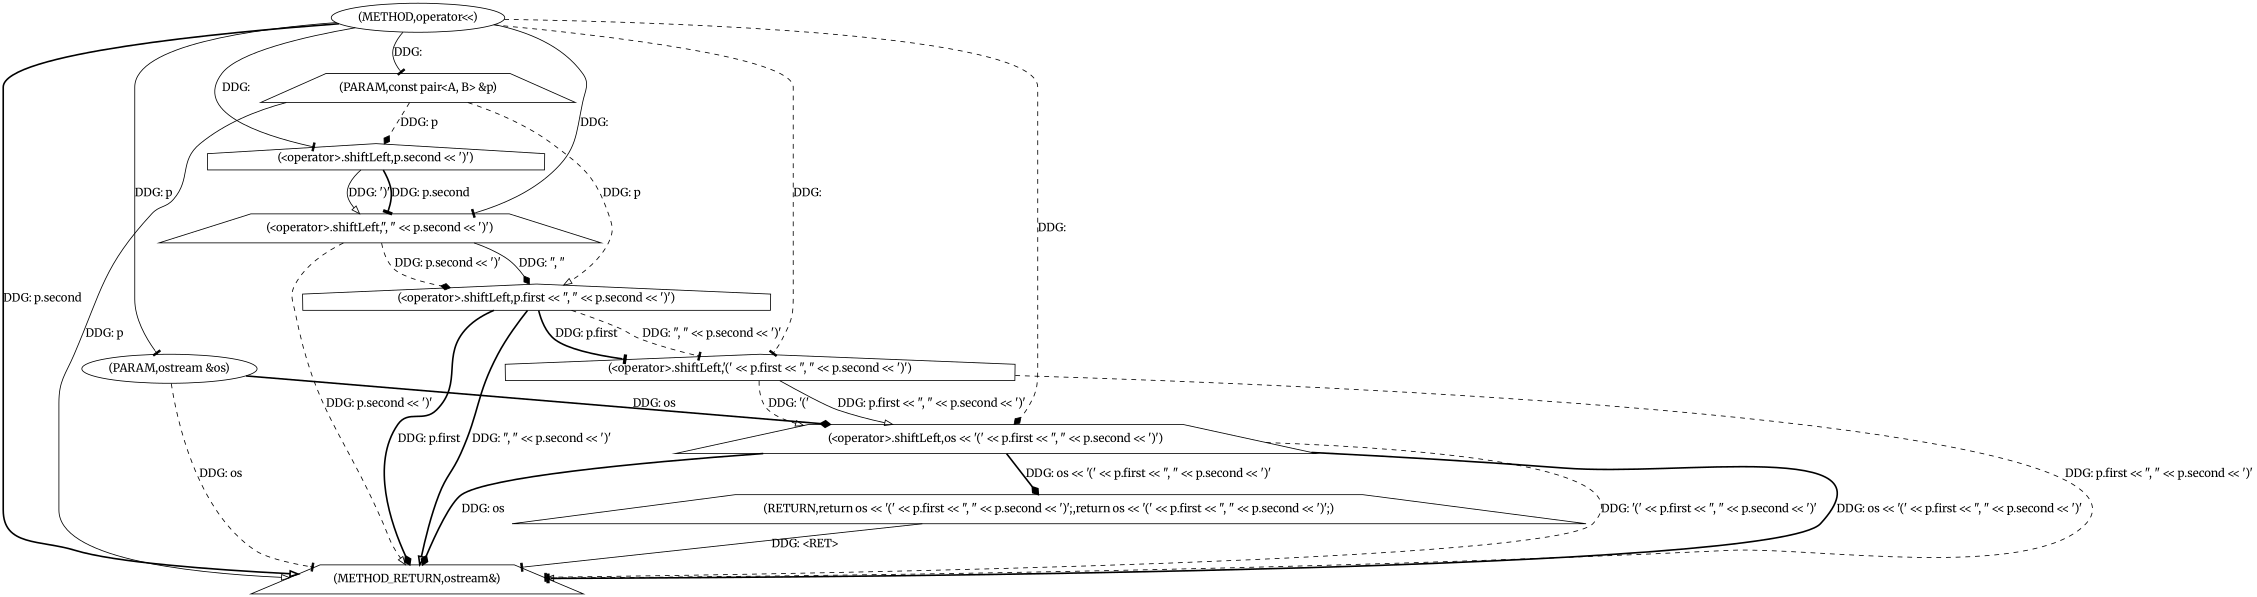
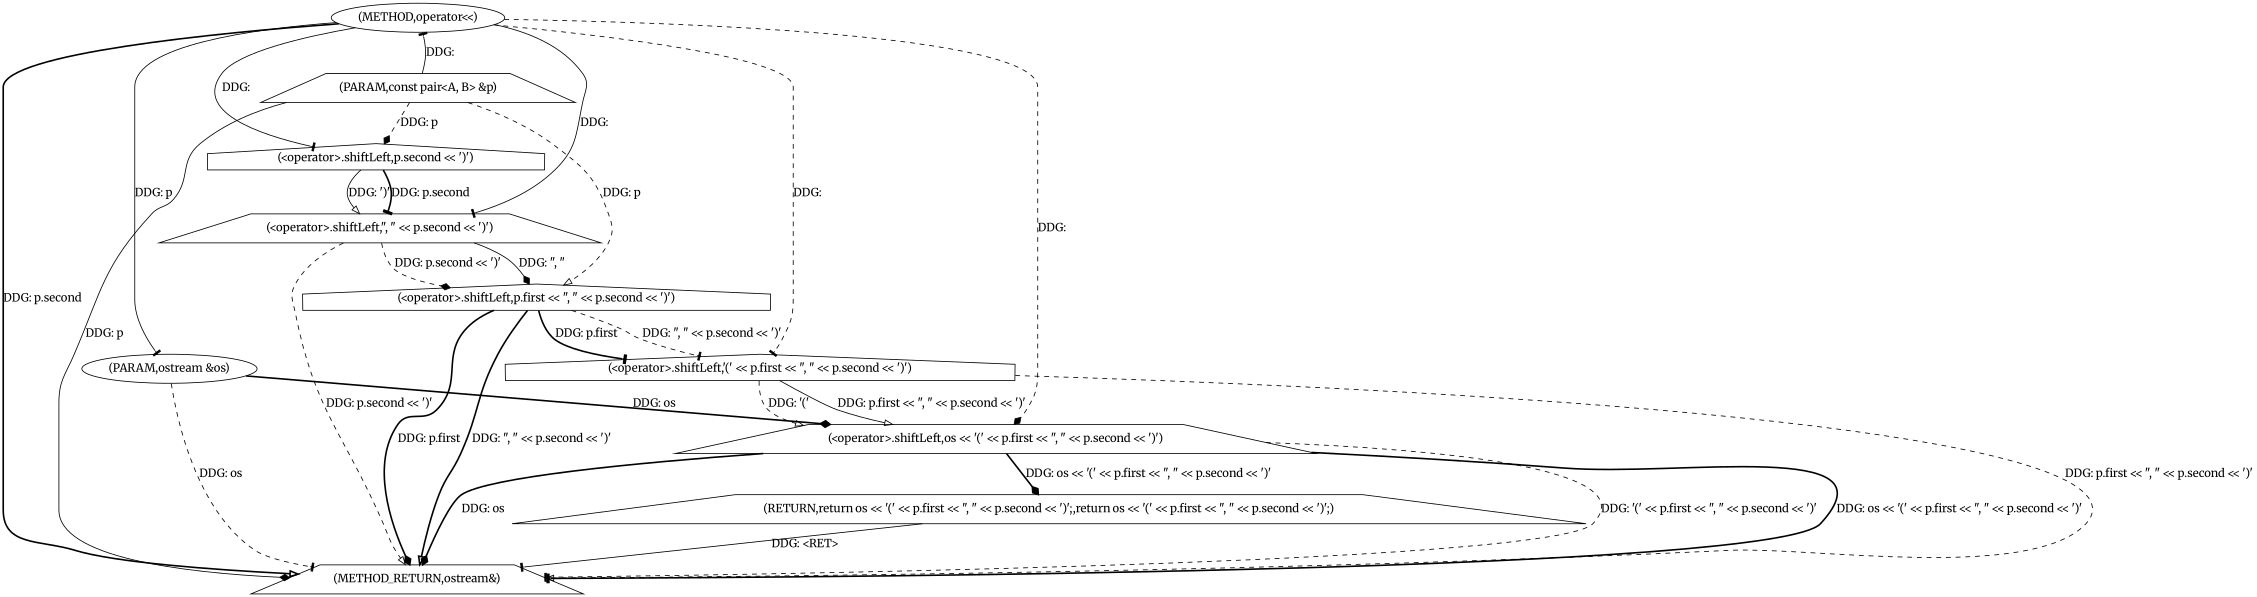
(393, 50) -> (426, 55)
(63, 380) -> (63, 380)
